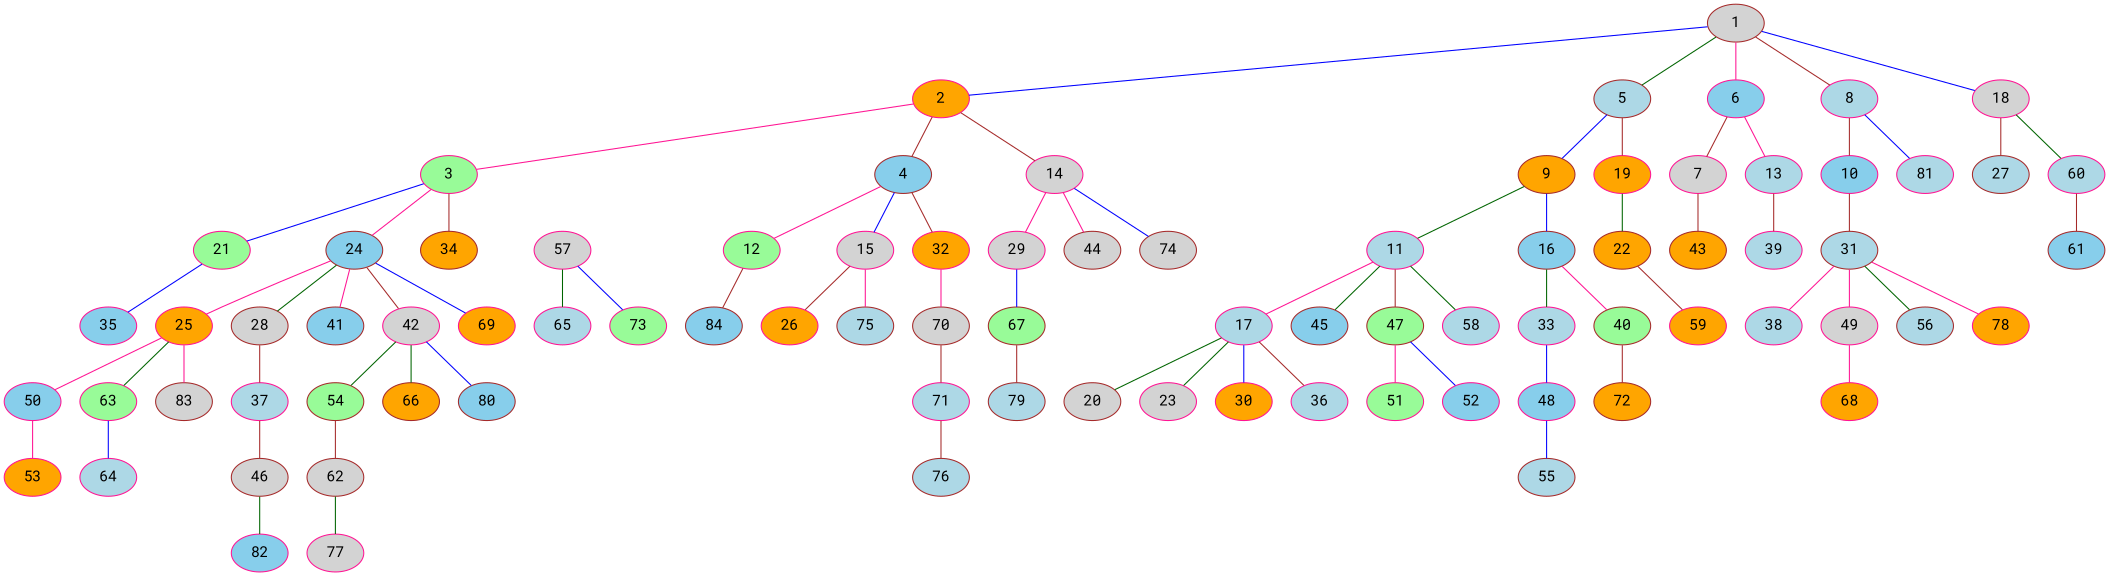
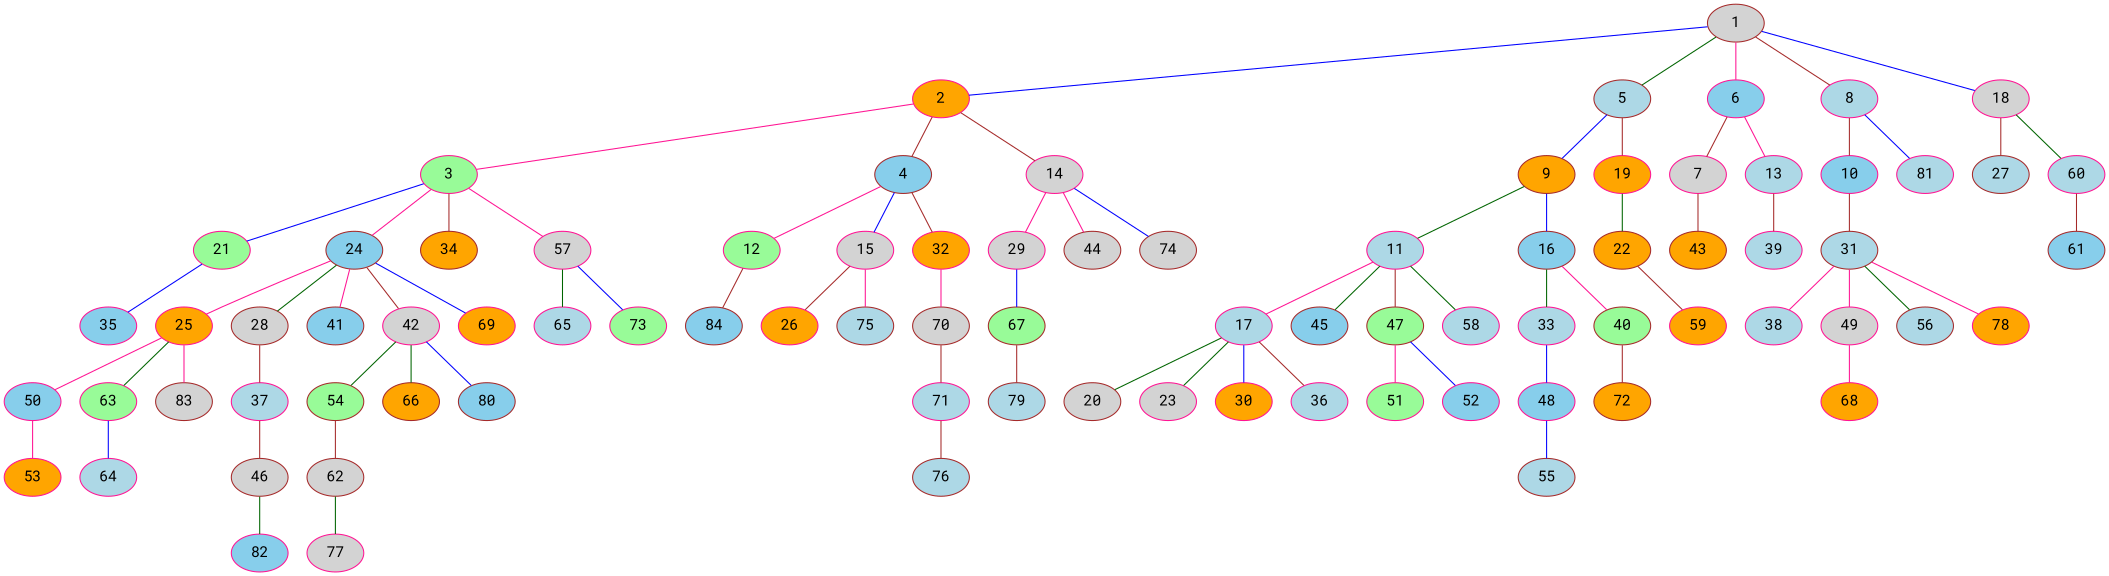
none -> (506, 212)
